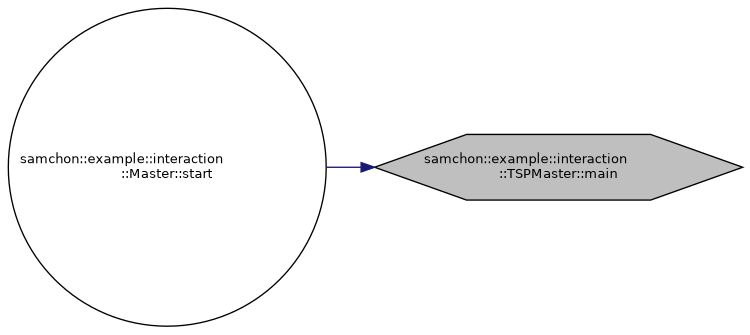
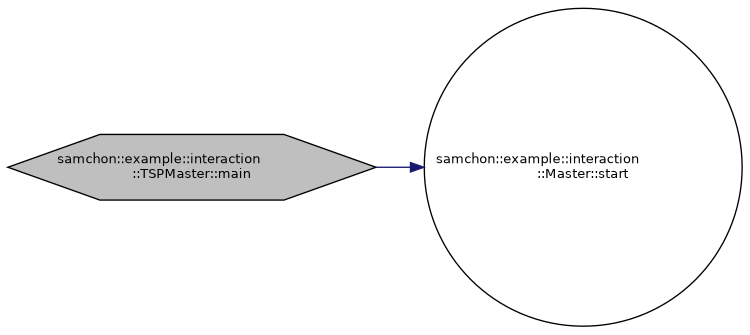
(344, 167) -> (393, 167)
